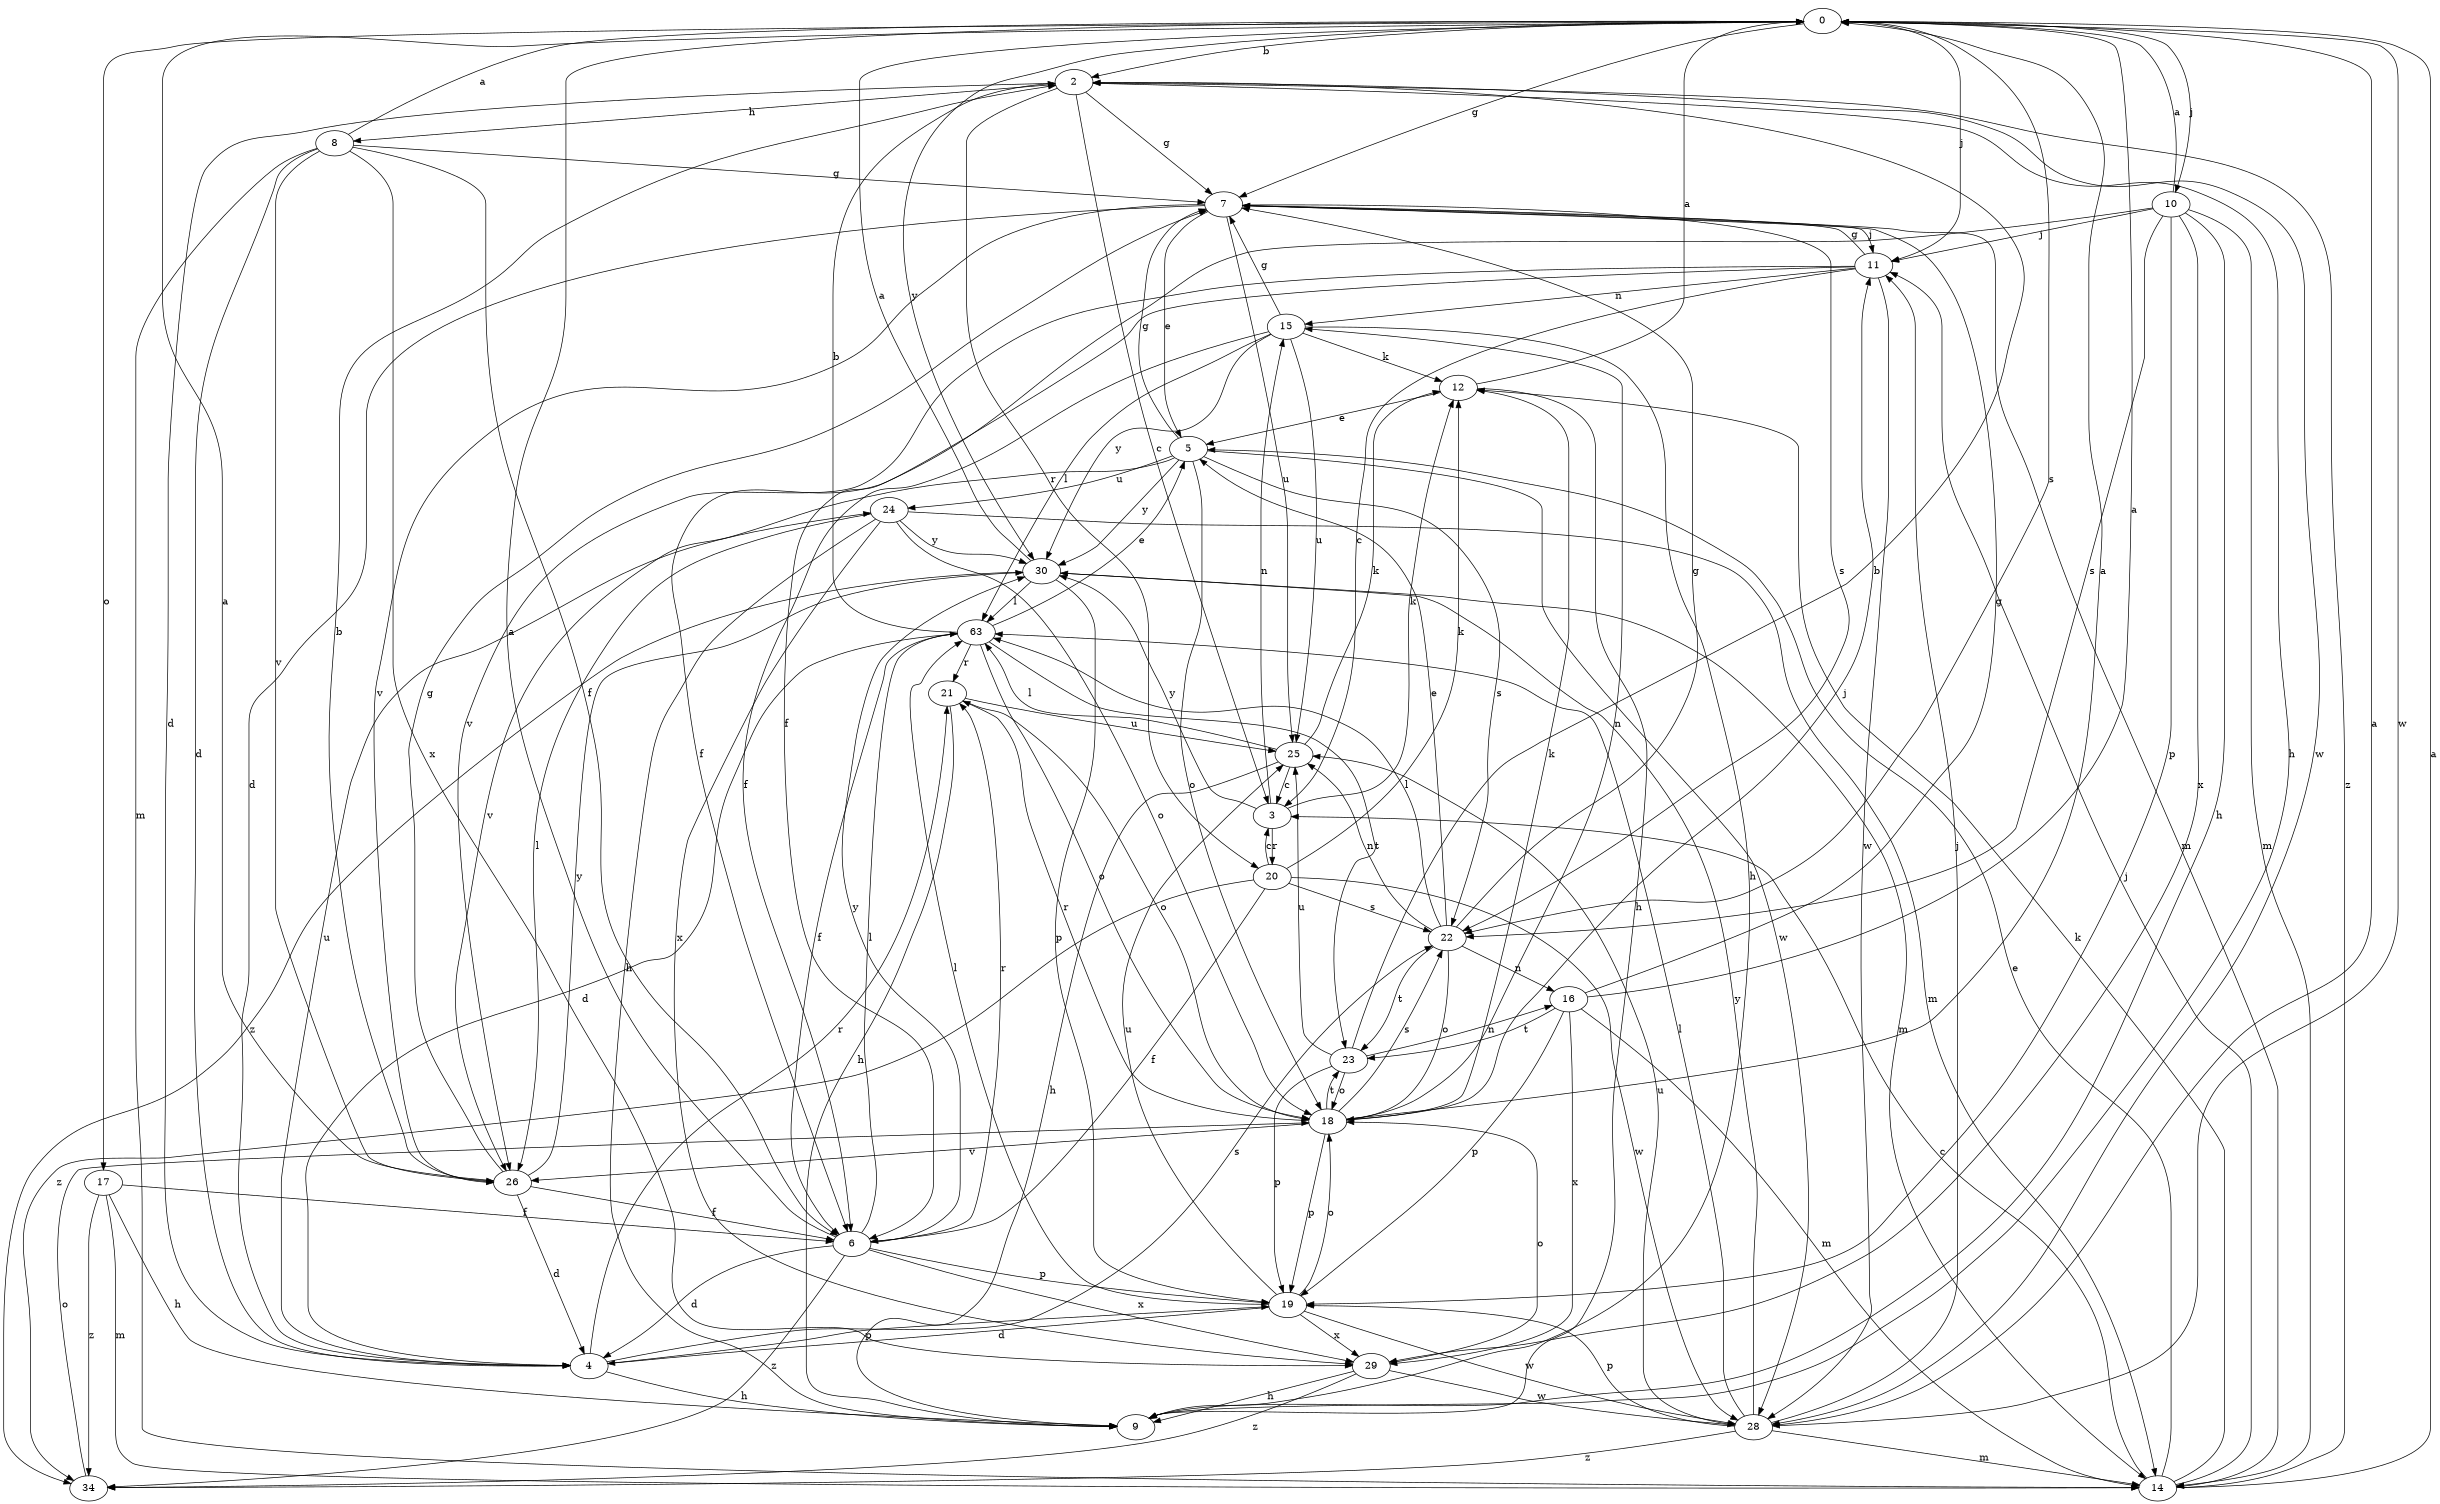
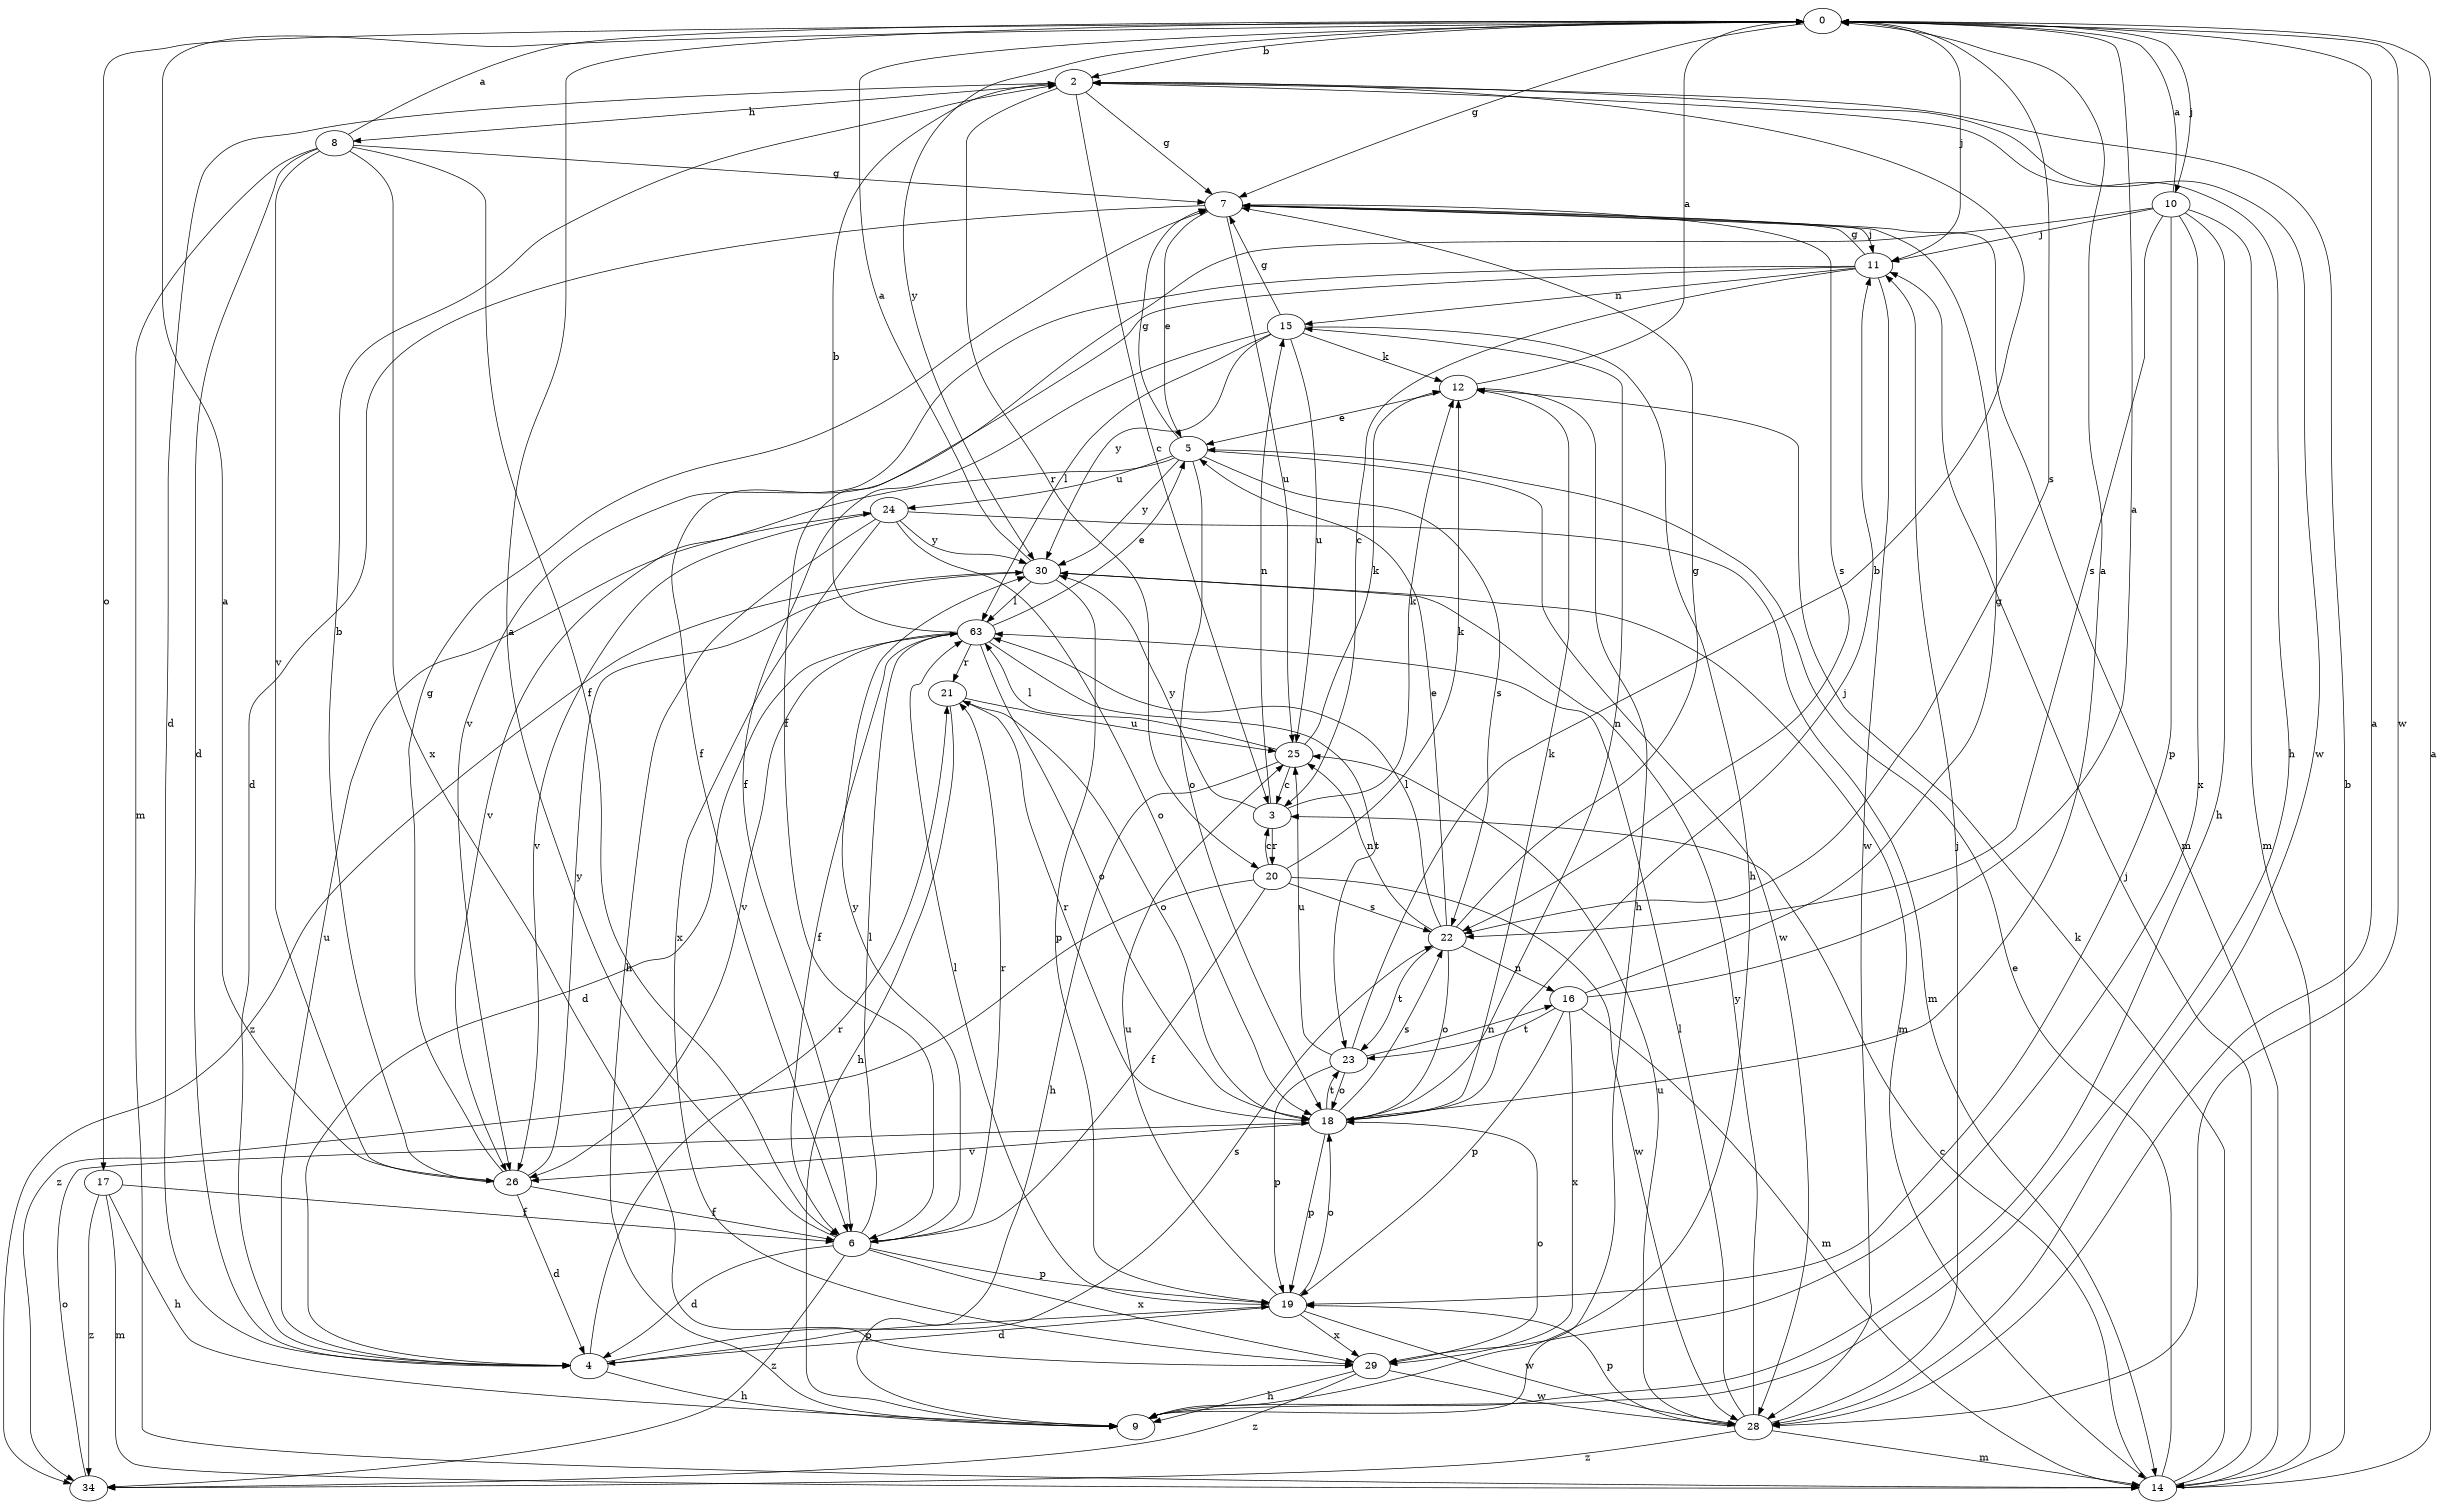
(469, 451) -> (744, 886)
(2348, 785) -> (2348, 785)
(537, 846) -> (537, 846)
